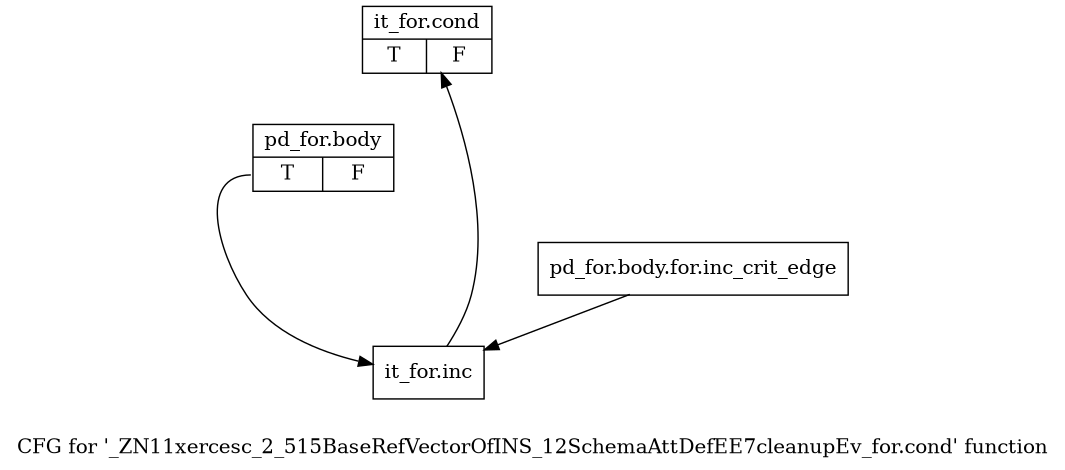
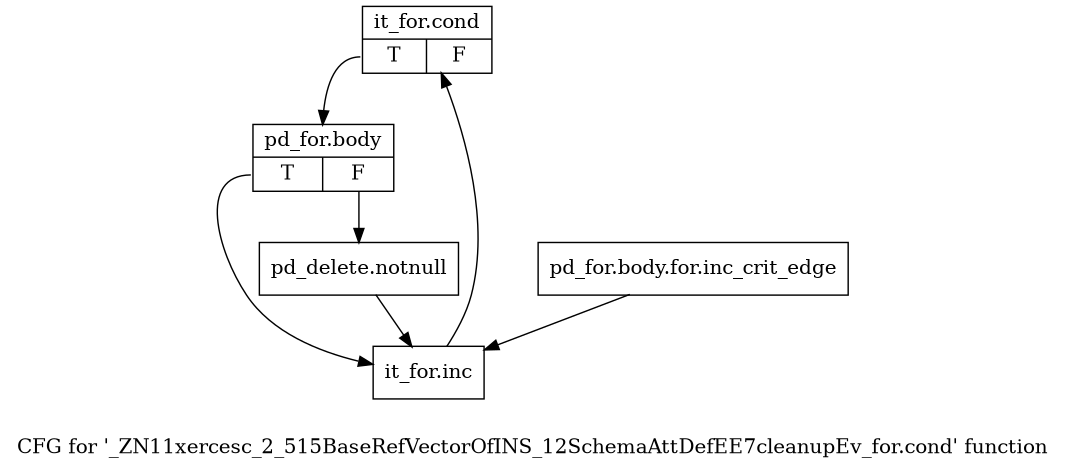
none -> (333, 76)
none -> (359, 269)
